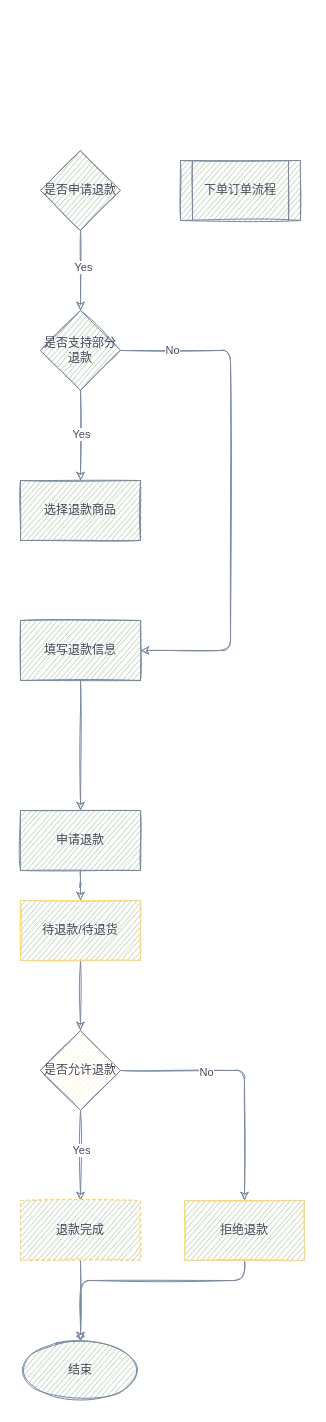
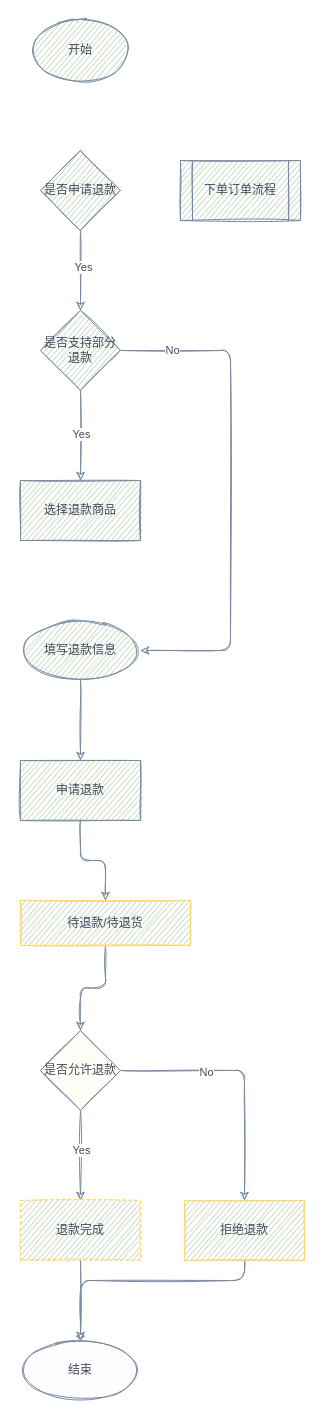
none -> (81, 51)
(81, 651) -> (81, 651)
(81, 841) -> (81, 791)
(81, 931) -> (106, 923)
(81, 1371) -> (81, 1371)
